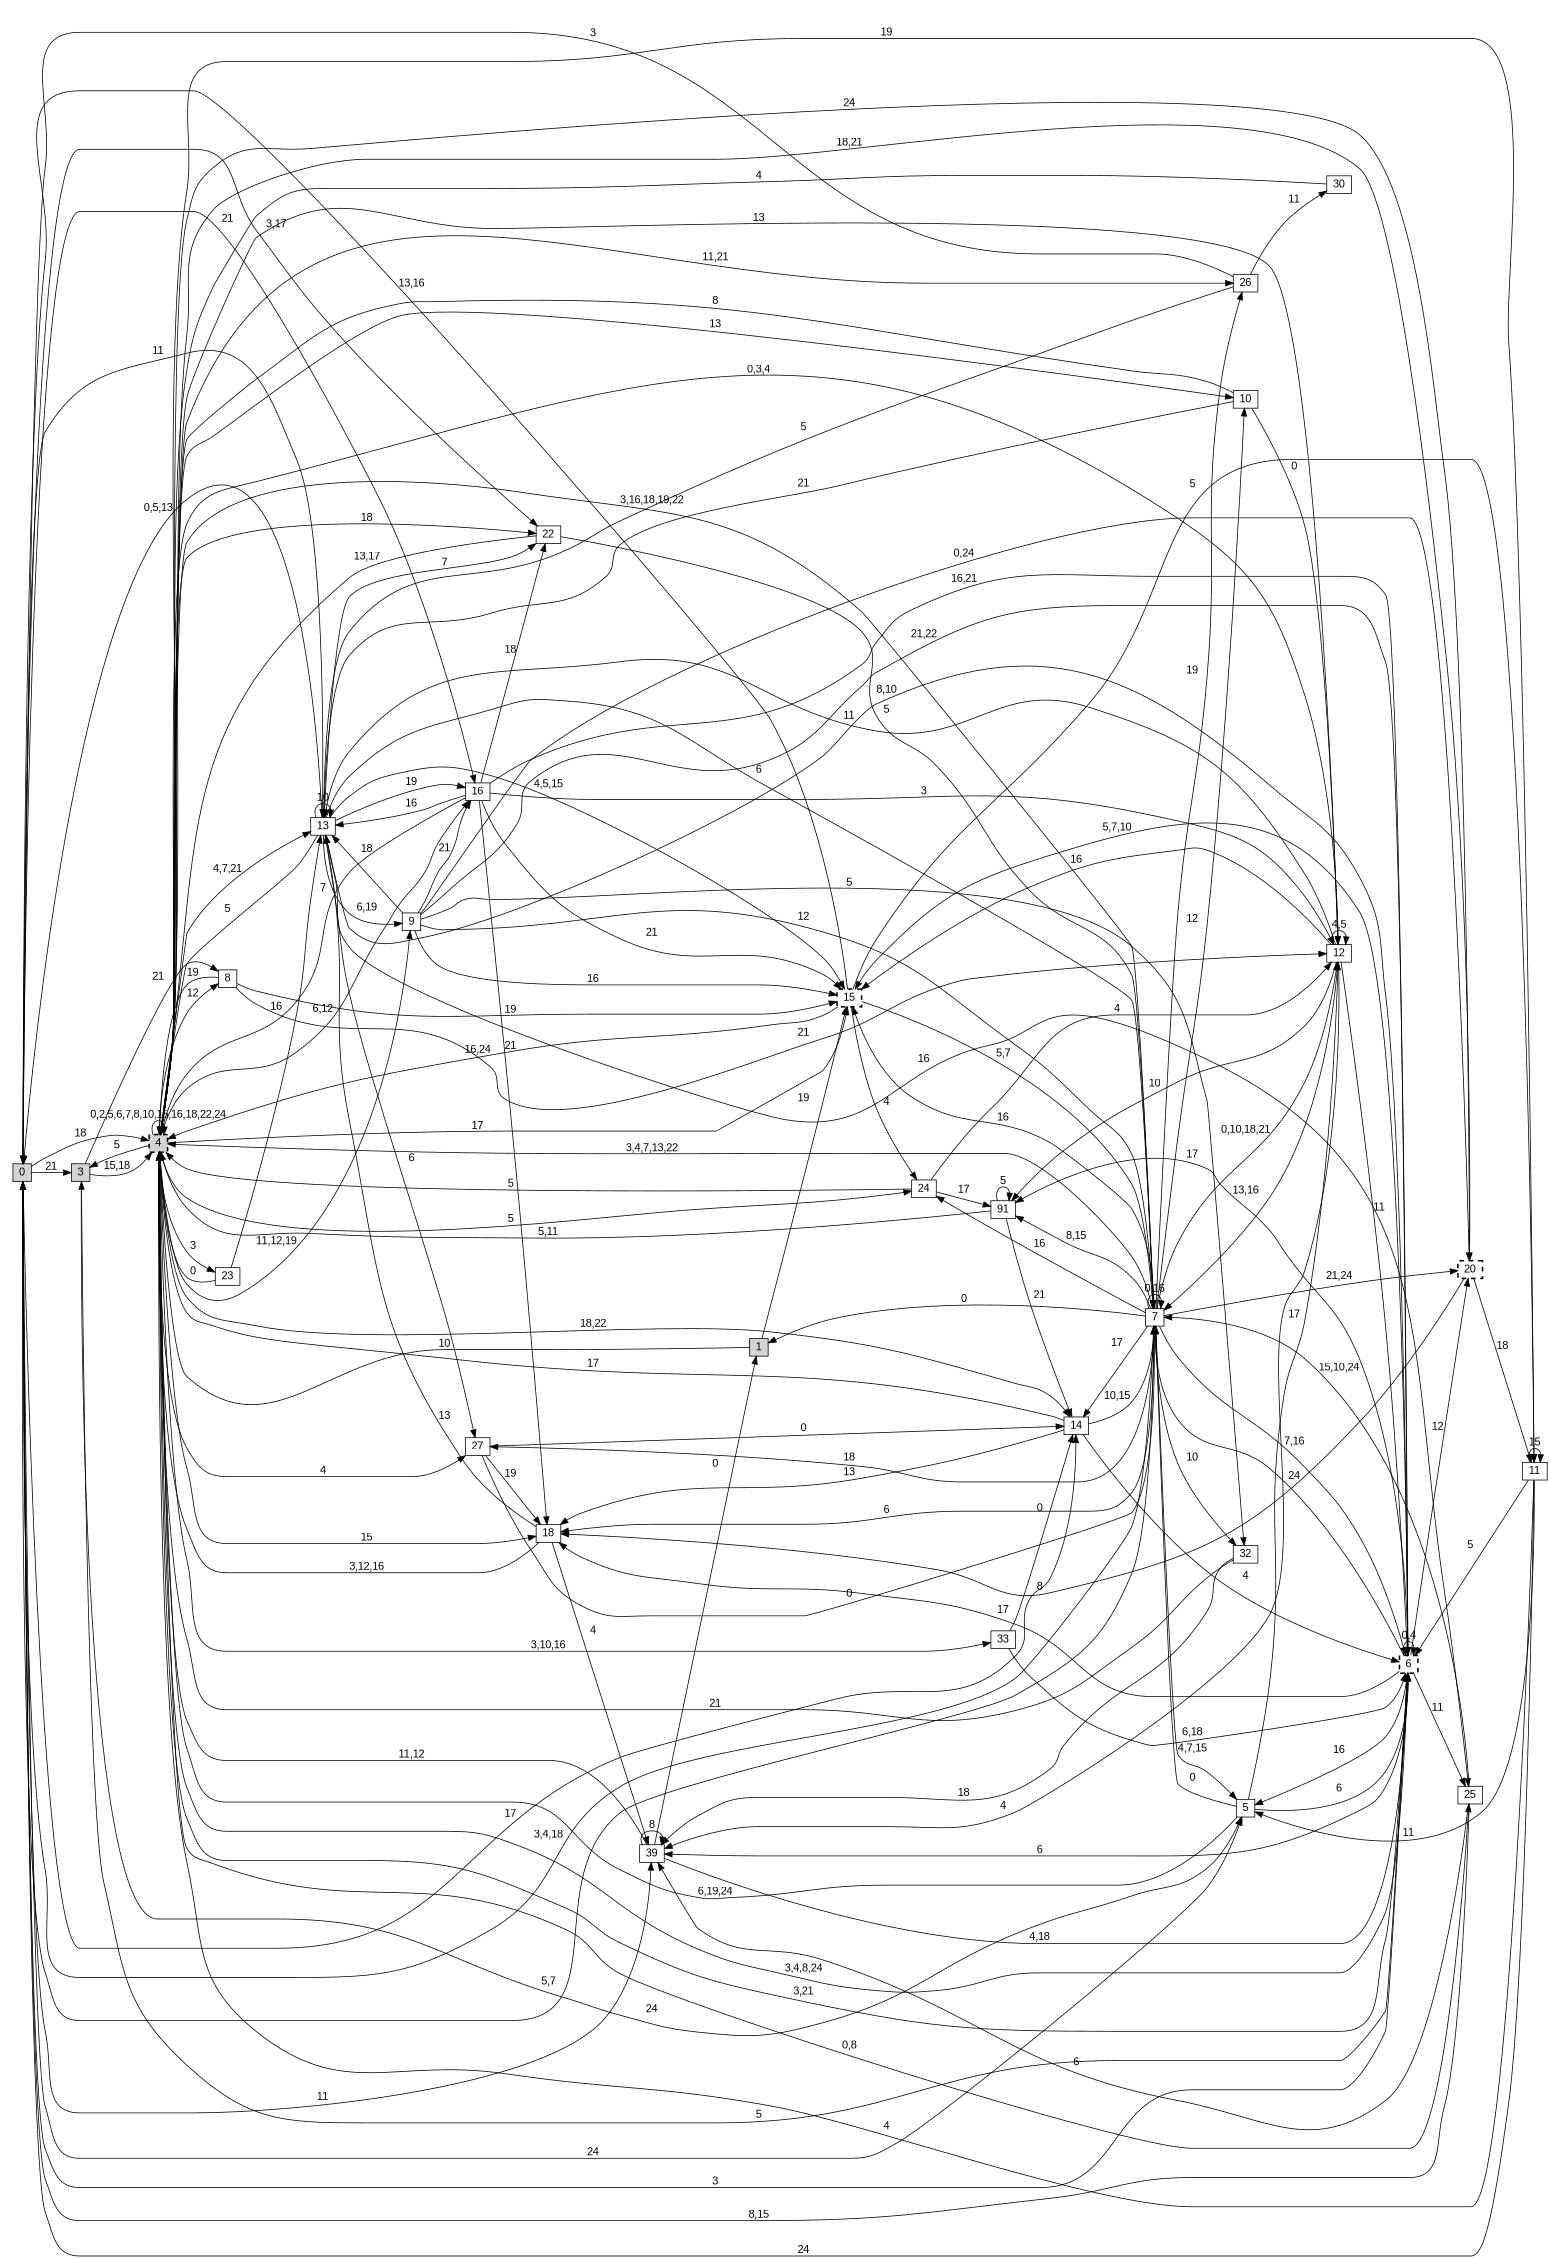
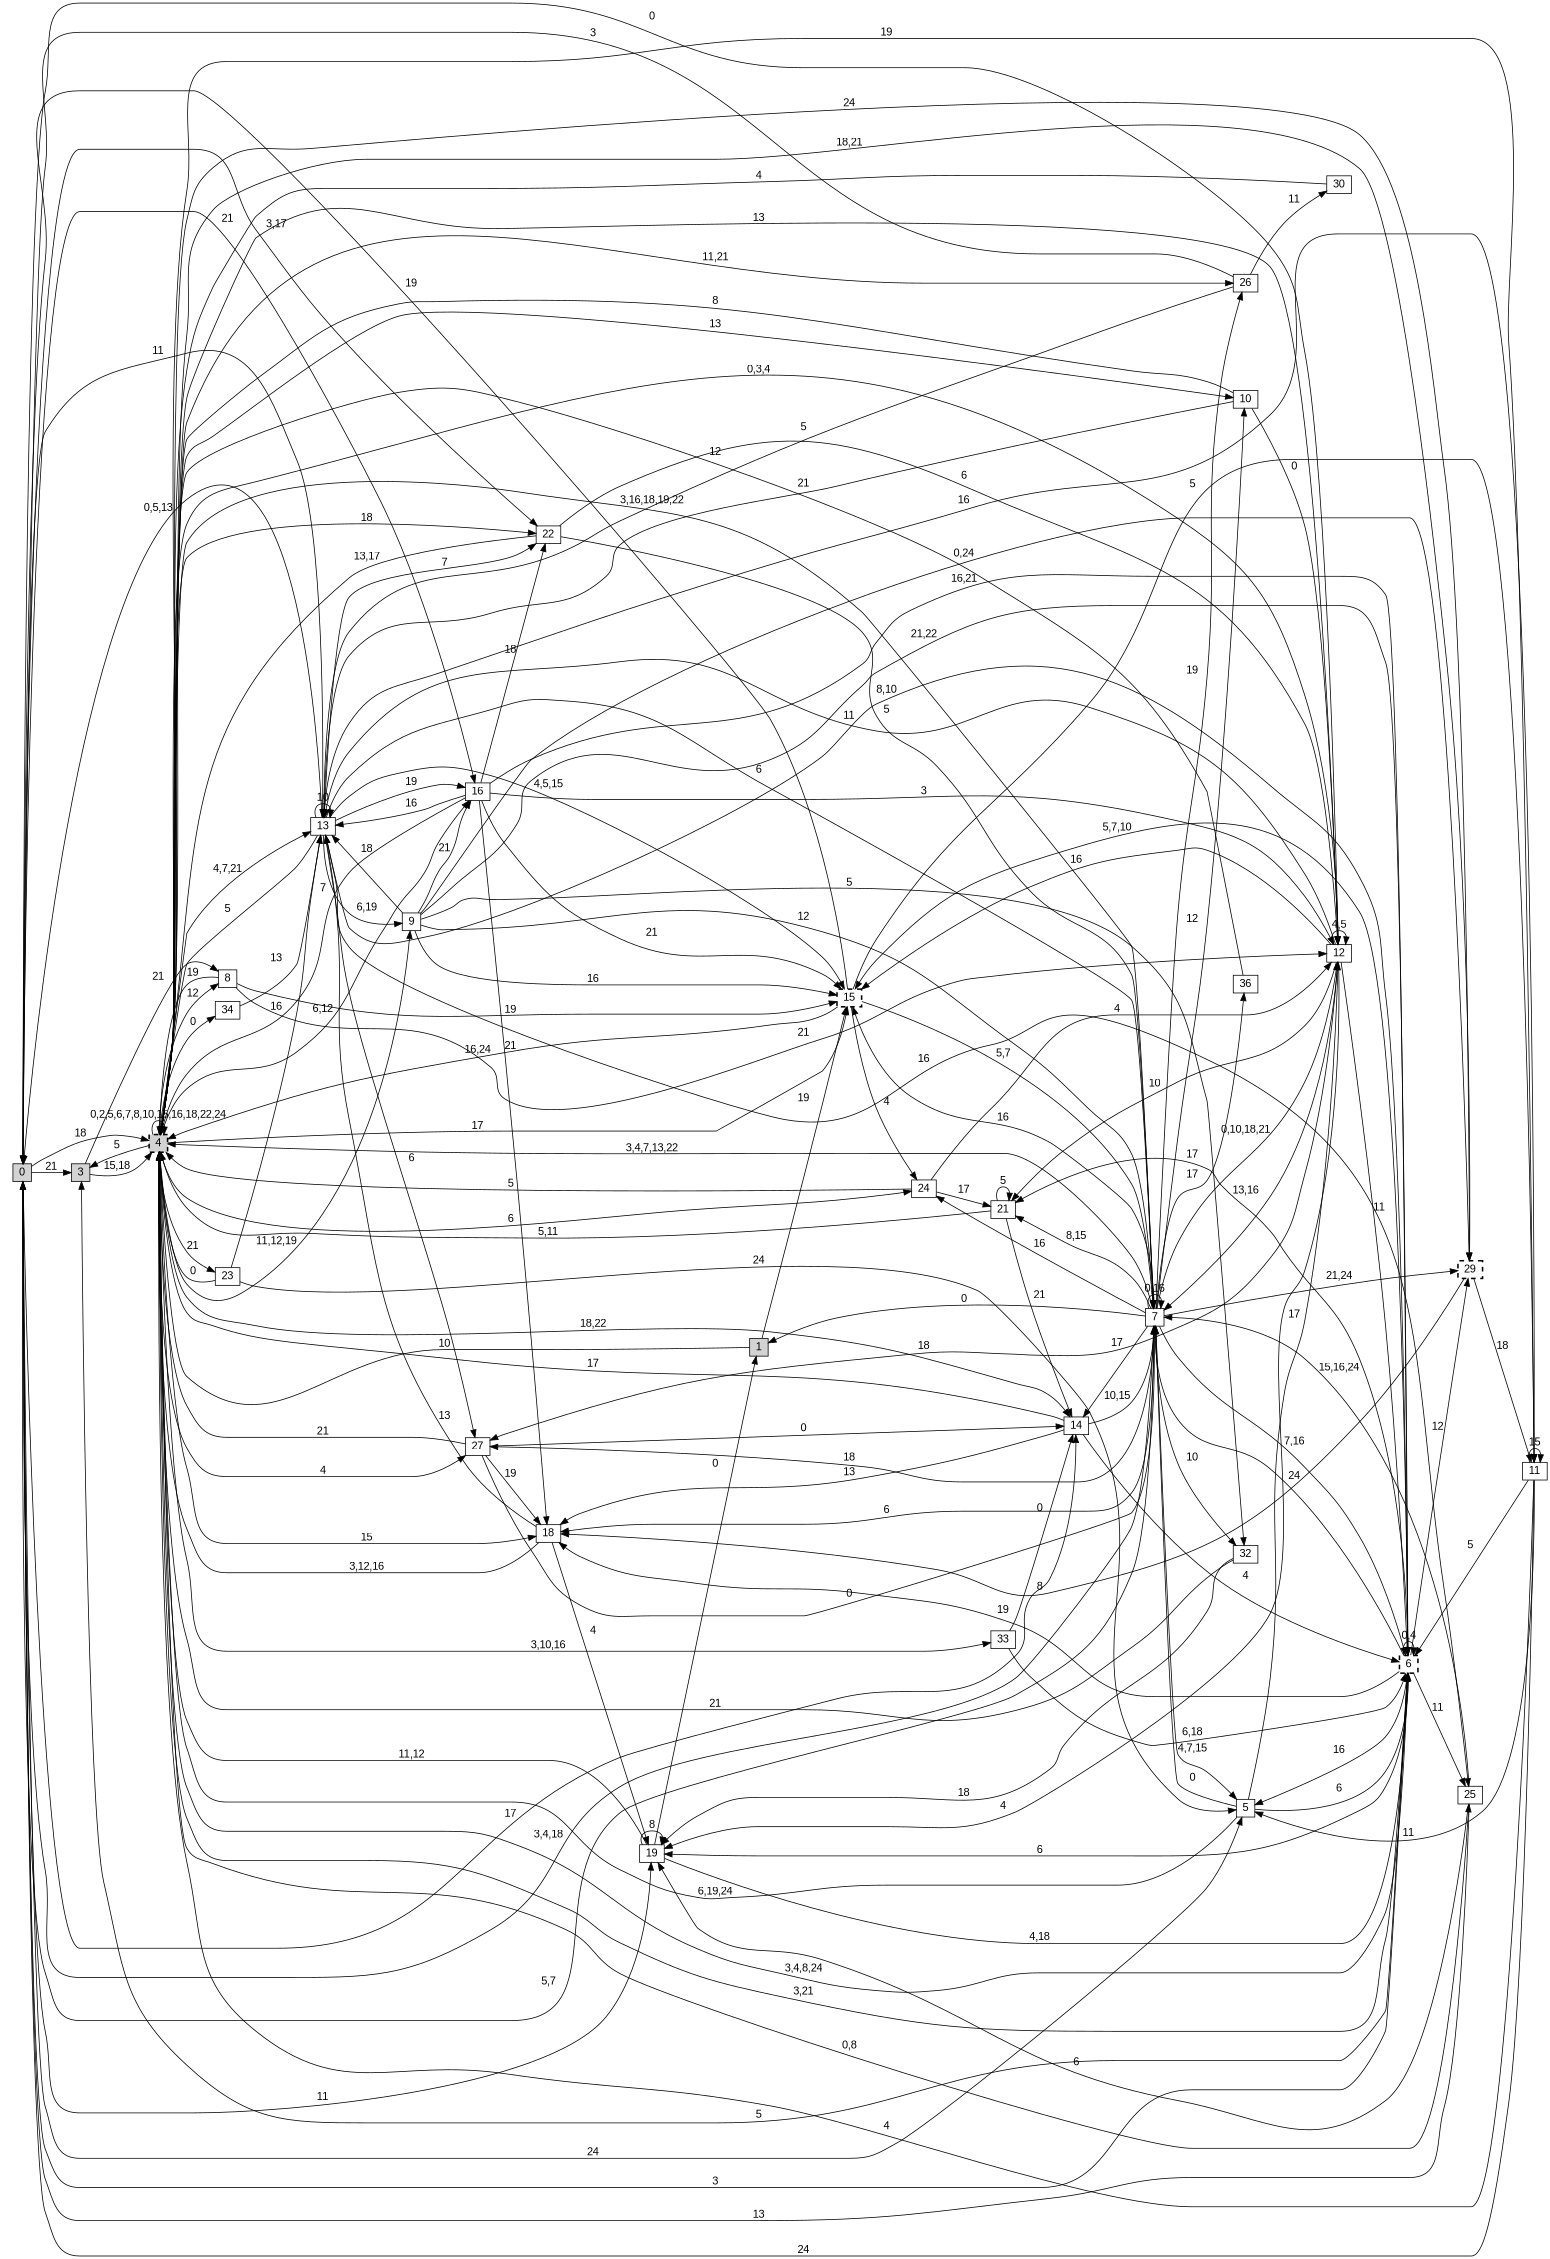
none -> (474, 3)
none -> (1371, 234)
(411, 284) -> (411, 284)
none -> (1063, 527)
none -> (1246, 984)
none -> (228, 1010)
(1003, 1210) -> (1003, 1210)
(511, 1219) -> (511, 1219)
(193, 1246) -> (193, 1246)
(1470, 1270) -> (1470, 1270)
none -> (1075, 1355)
(1339, 1368) -> (1339, 1368)
none -> (199, 1425)
(1003, 1610) -> (1003, 1610)
(652, 1854) -> (652, 1854)
(359, 1926) -> (923, 1276)
(759, 2215) -> (759, 2215)
